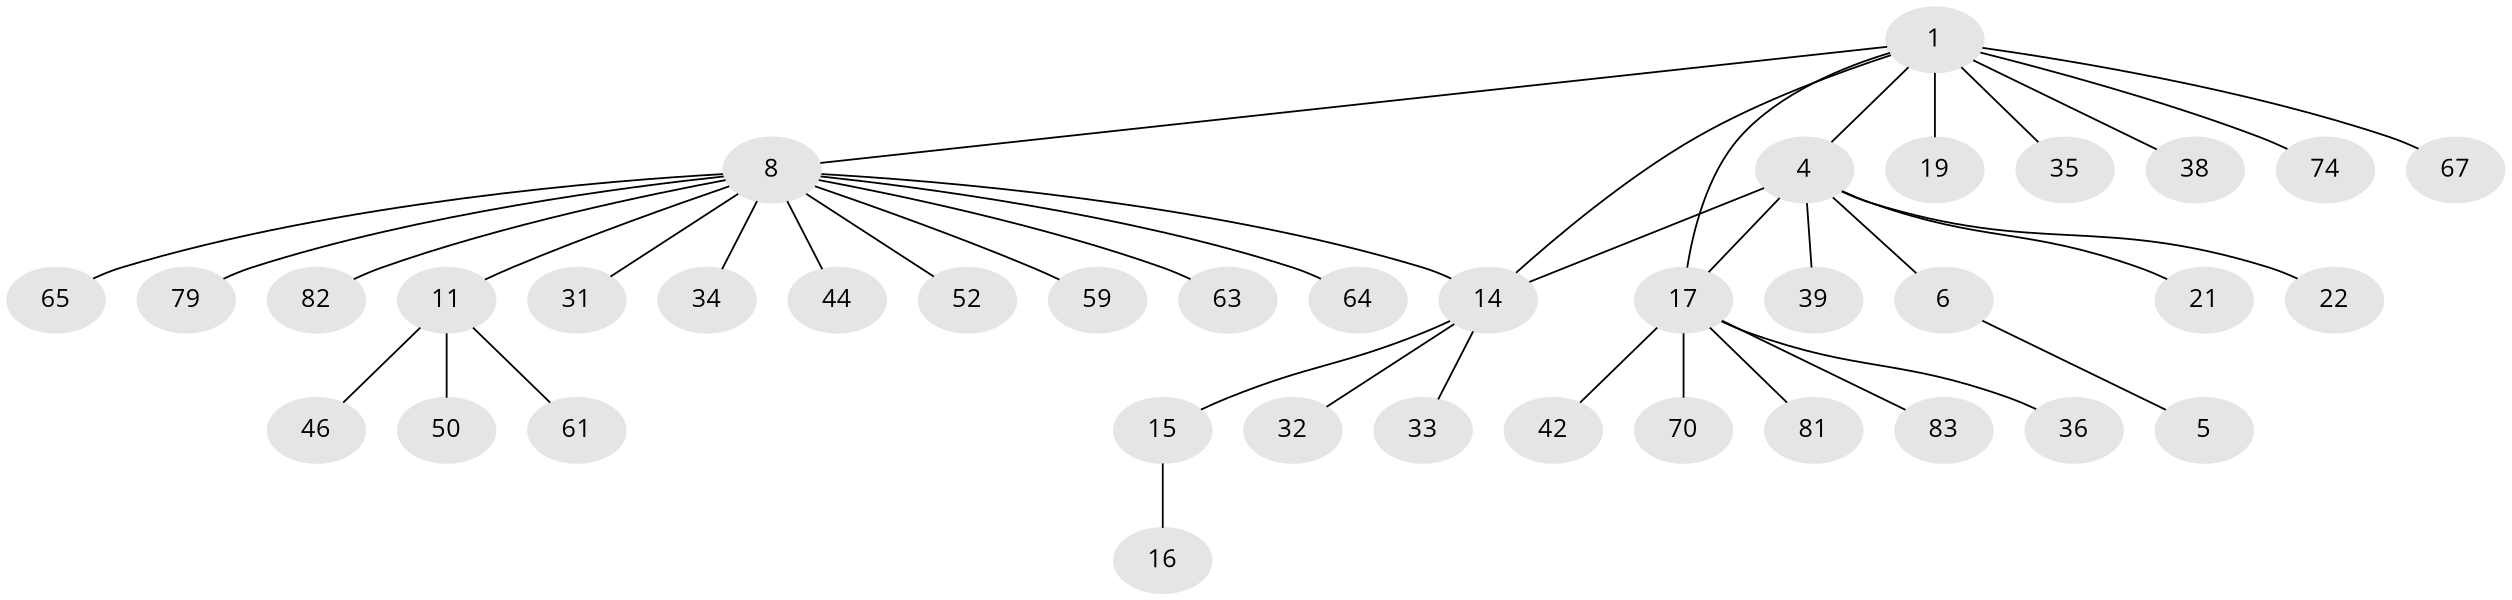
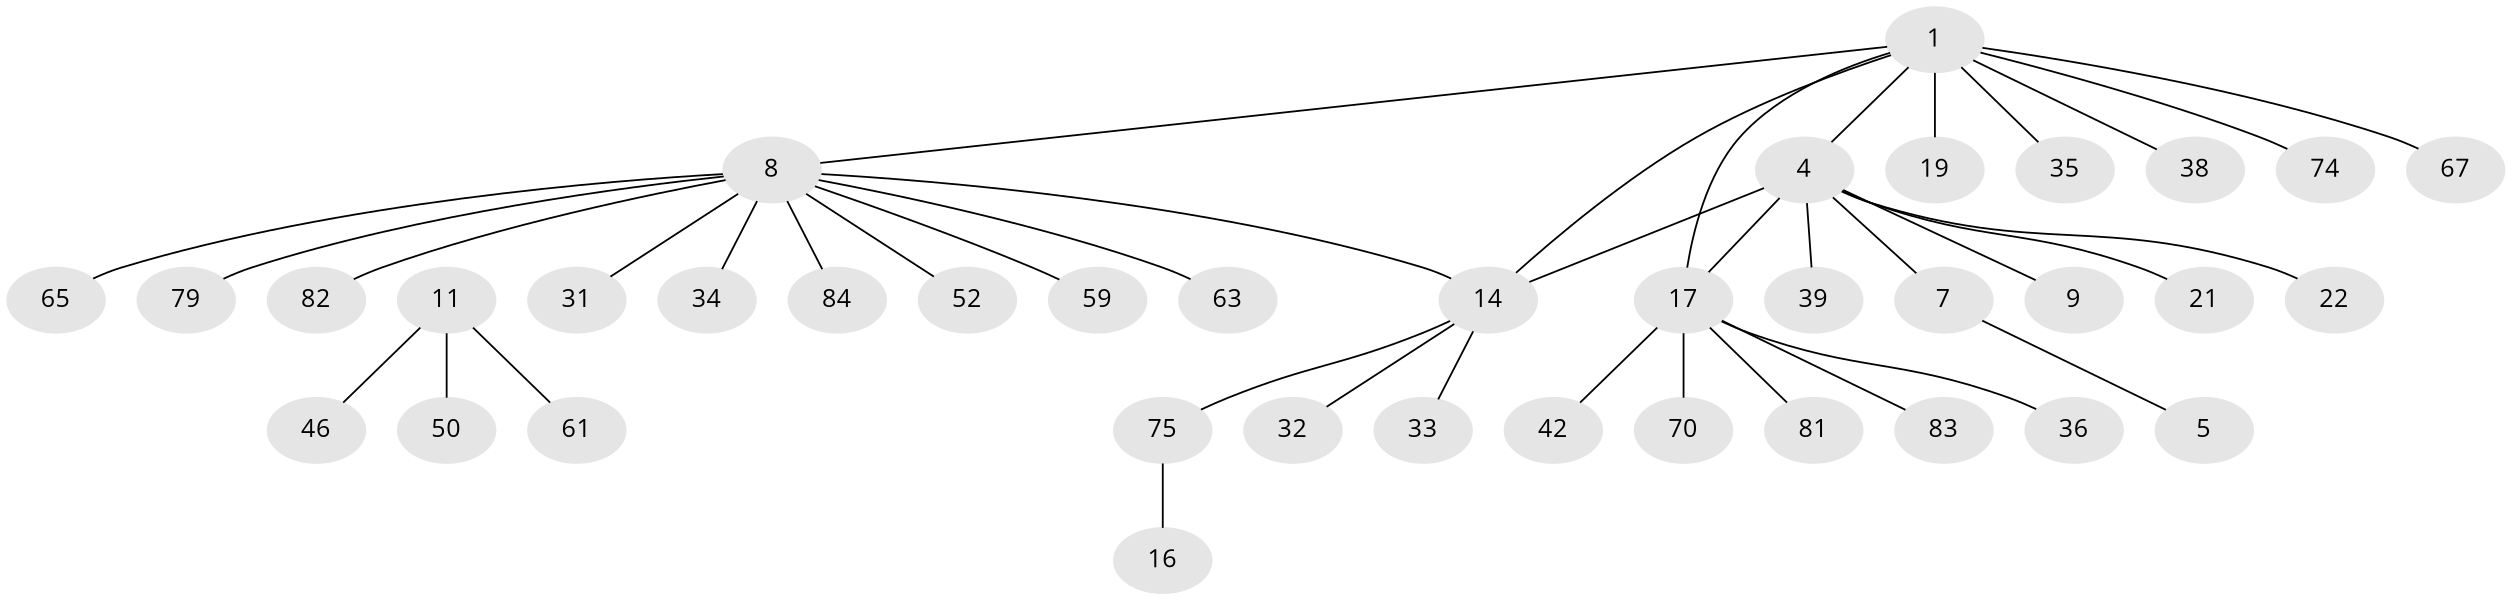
(606, 230) -> none
(837, 300) -> (837, 300)
(1358, 300) -> none
(1944, 300) -> (1944, 300)
none -> (2074, 300)
(1163, 430) -> (1163, 430)
